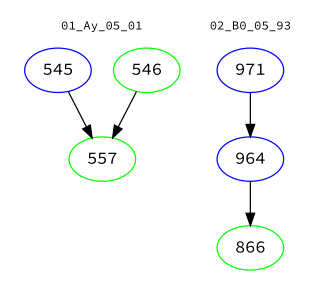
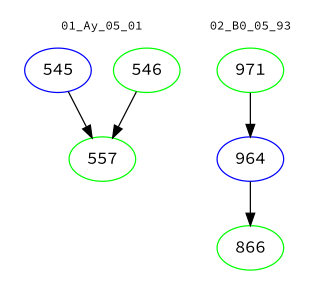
(250, 70) -> (250, 70)
